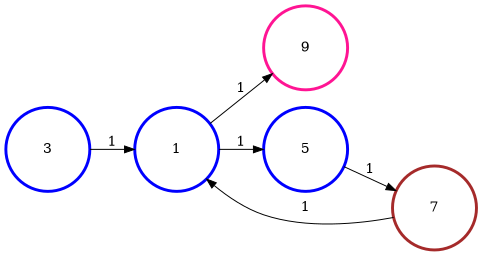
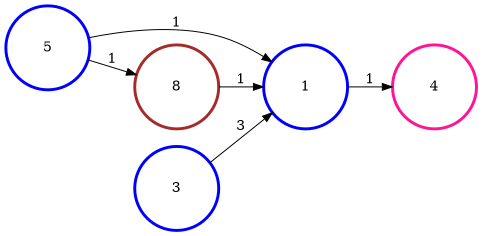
(306, 48) -> (434, 87)
(112, 142) -> (241, 126)
(236, 149) -> (178, 30)
(434, 208) -> (177, 87)
